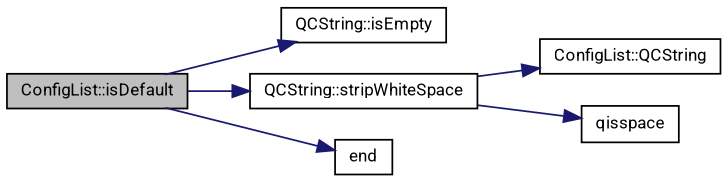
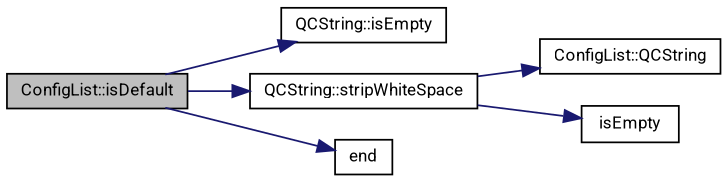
(630, 124) -> (630, 124)
